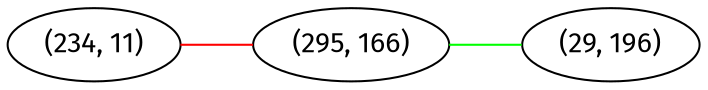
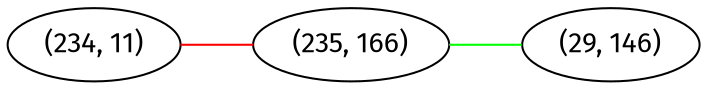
(351, 45) -> (351, 45)
(611, 45) -> (611, 45)
